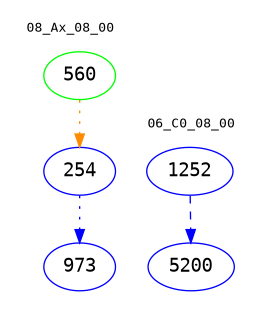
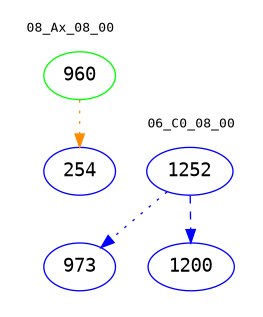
(80, 76) -> (80, 76)
(80, 213) -> (145, 211)
(191, 267) -> (191, 267)
